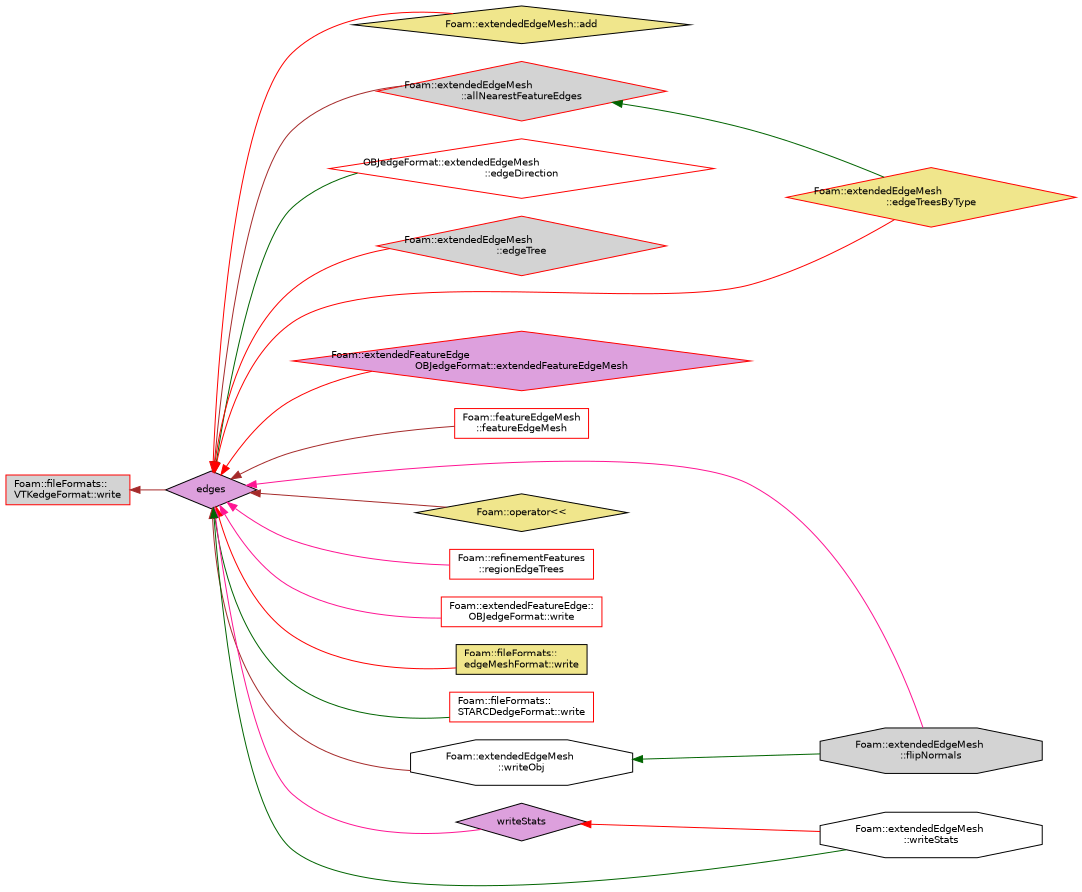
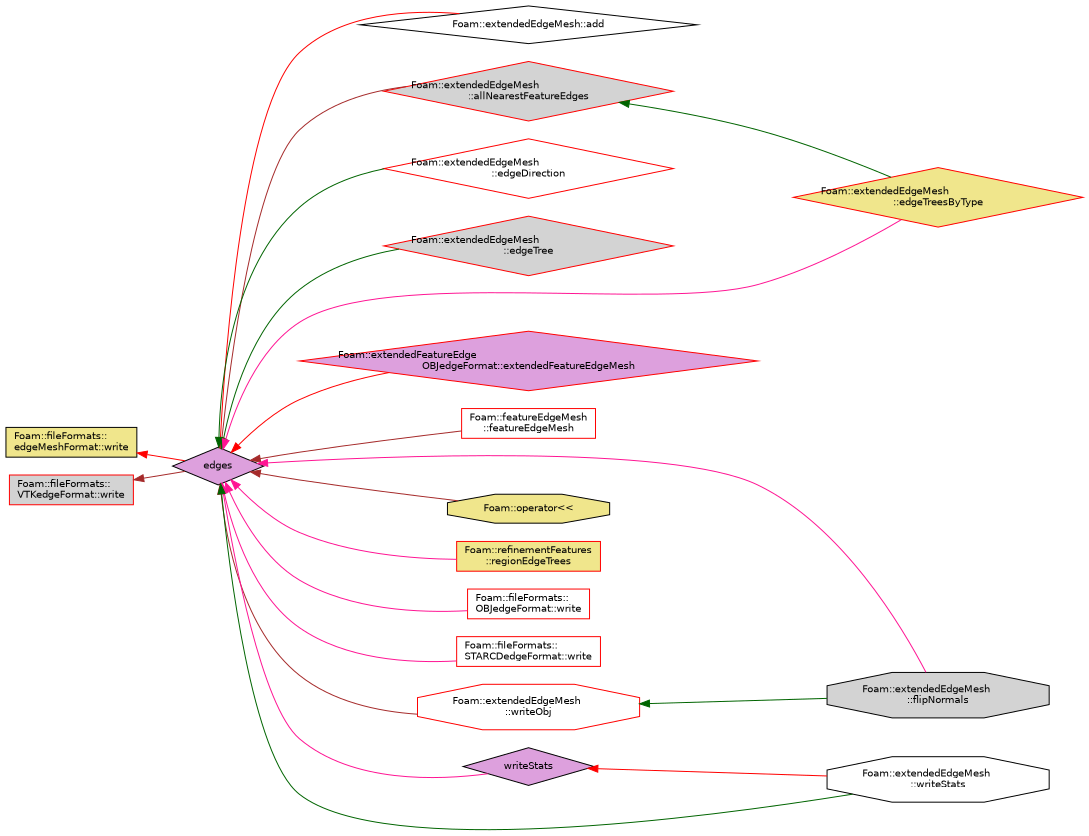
(522, 25) -> (529, 25)
(522, 169) -> (529, 169)
(517, 292) -> (535, 293)
(264, 322) -> (278, 312)
(522, 513) -> (529, 509)
(522, 564) -> (529, 556)
(522, 612) -> (529, 604)
(304, 642) -> (166, 458)
(284, 675) -> (302, 629)
(522, 763) -> (529, 707)
